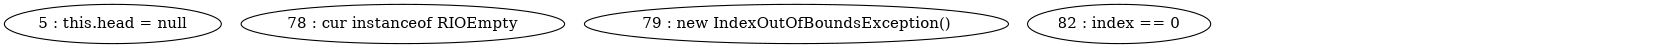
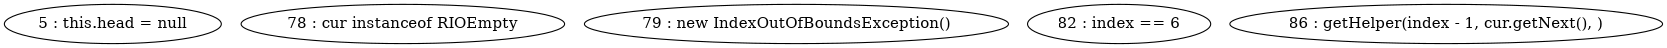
(1119, 24) -> (1119, 24)
none -> (1446, 24)
